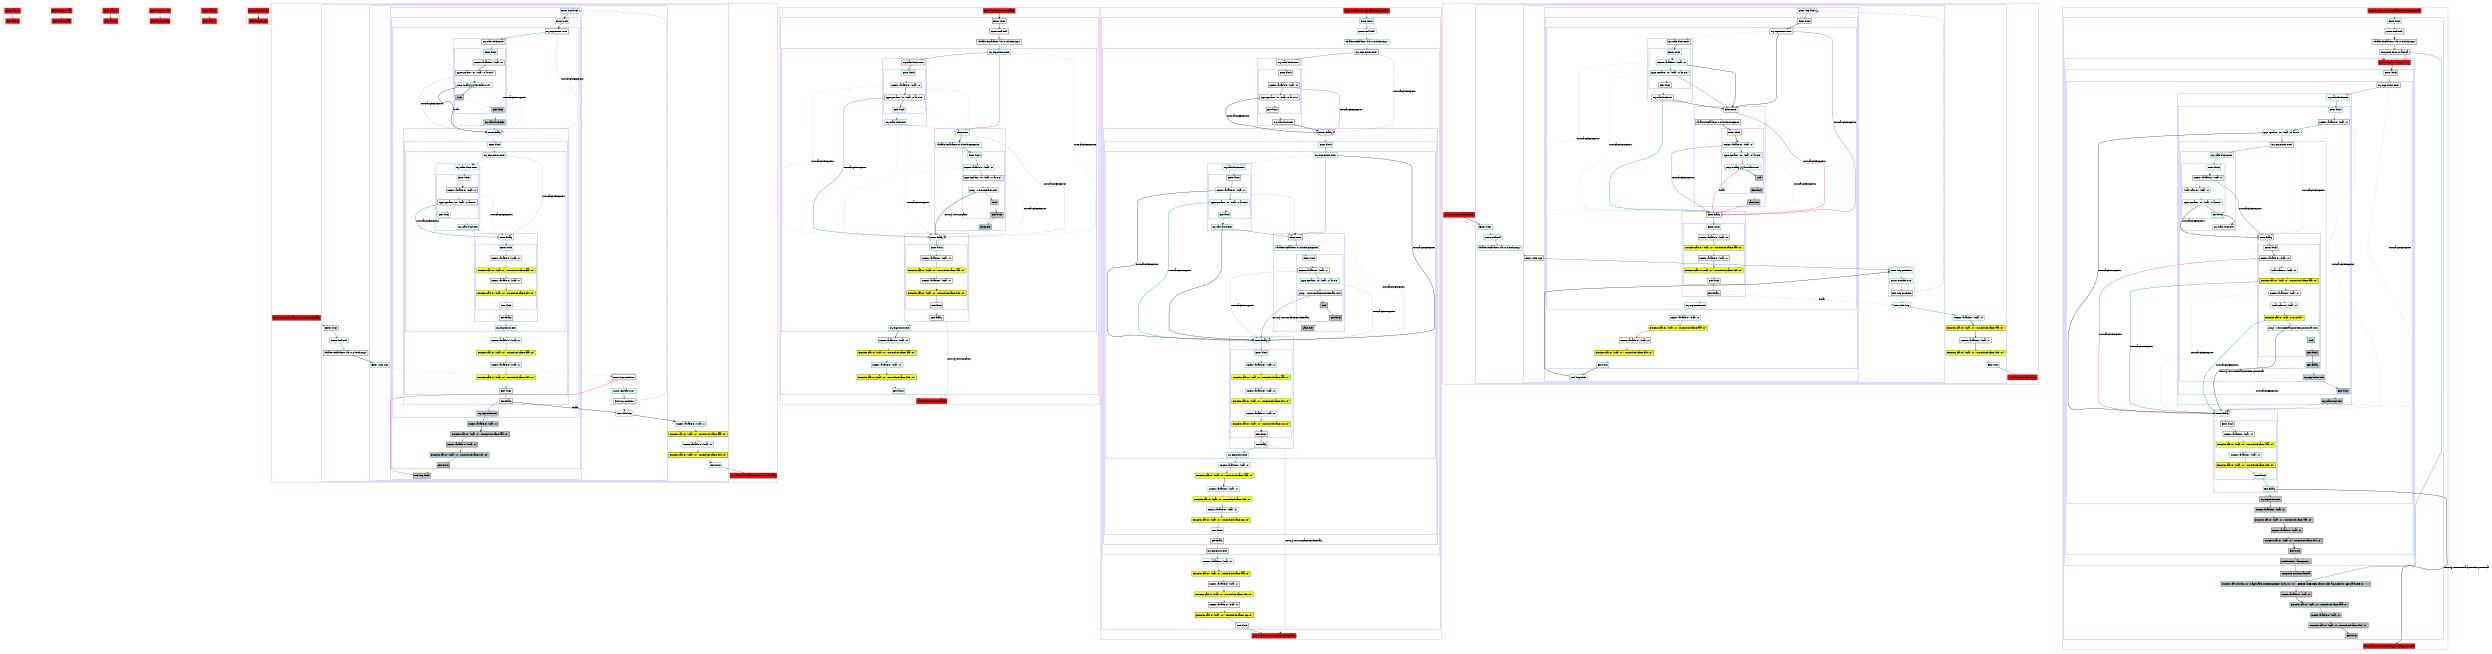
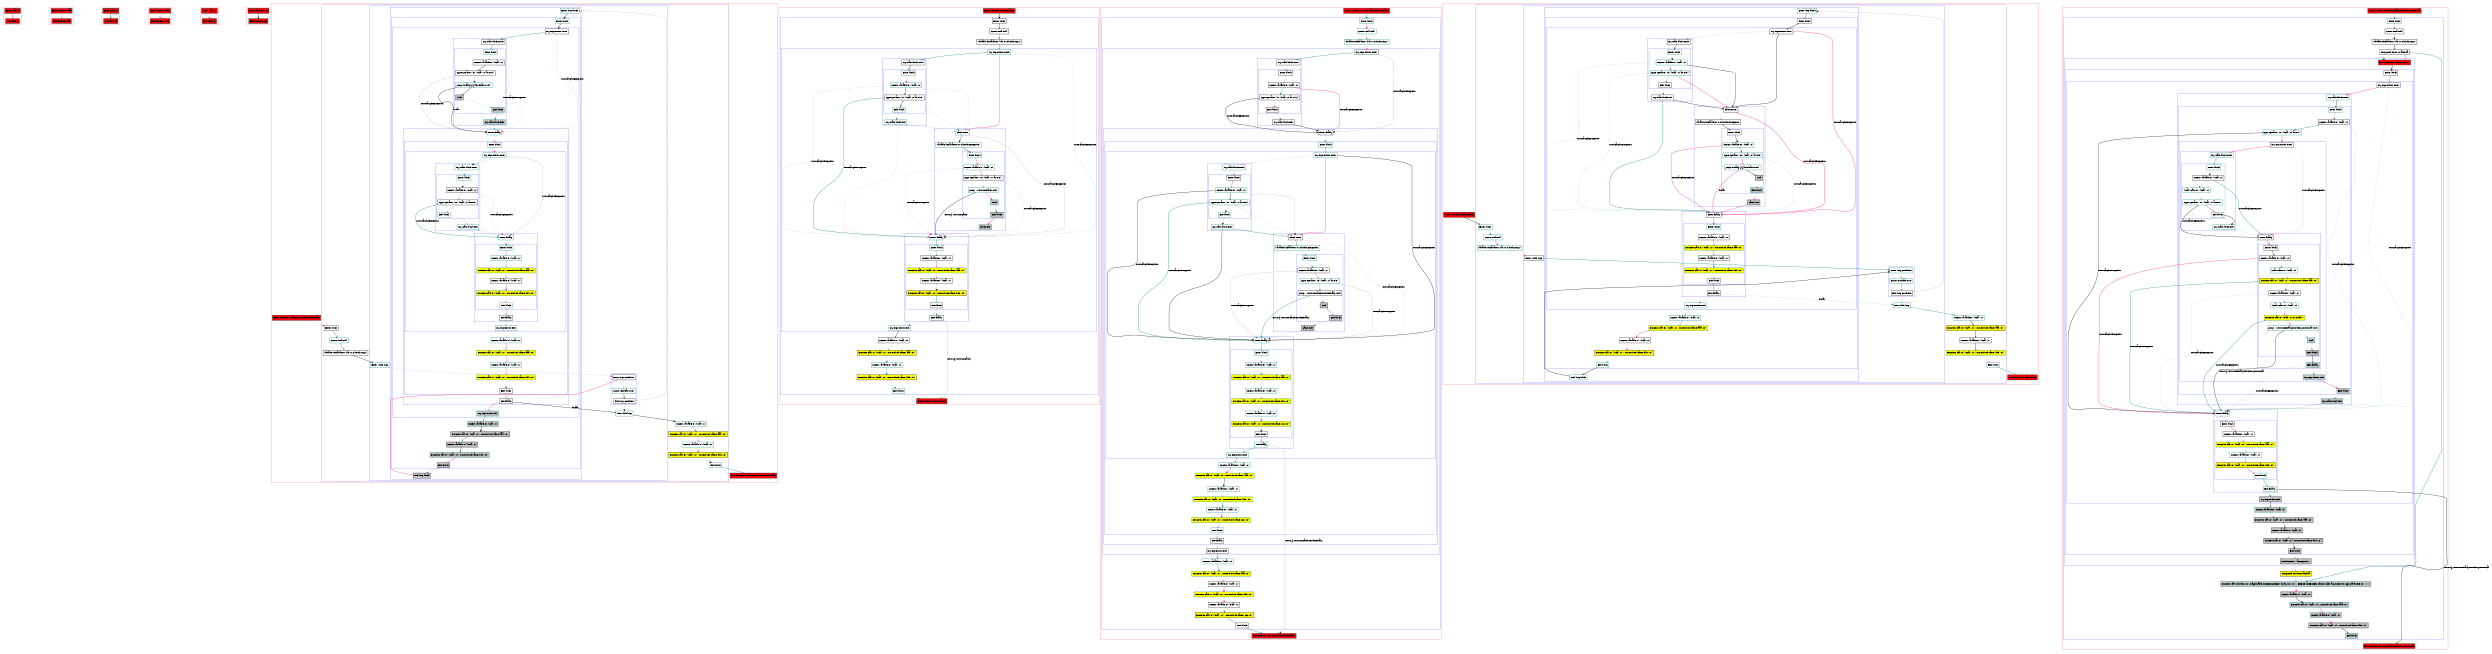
(2296, 567) -> (2296, 567)
(2296, 574) -> (2296, 574)
